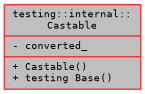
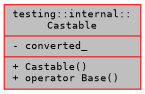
(63, 78) -> (66, 78)
